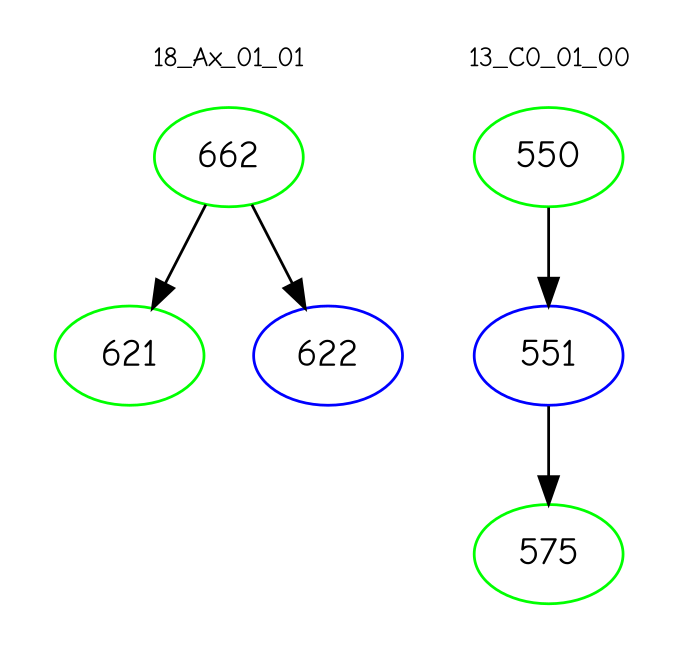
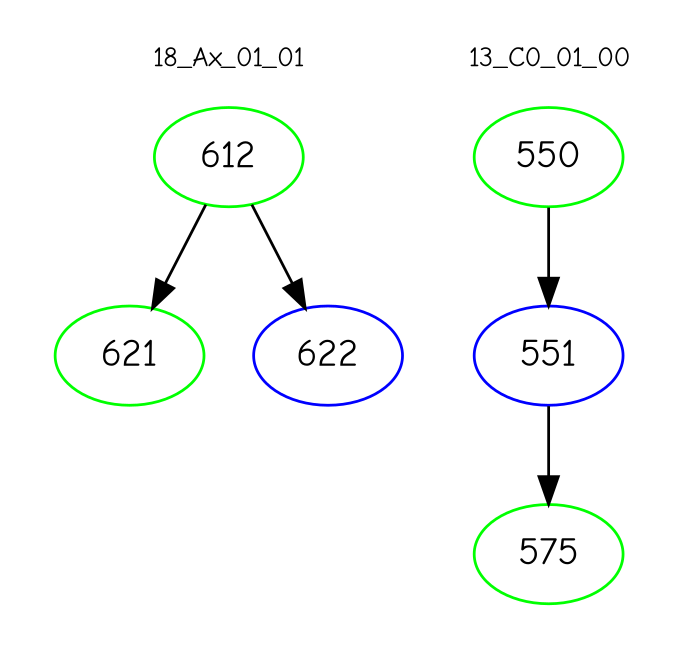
(229, 157) -> (229, 157)
